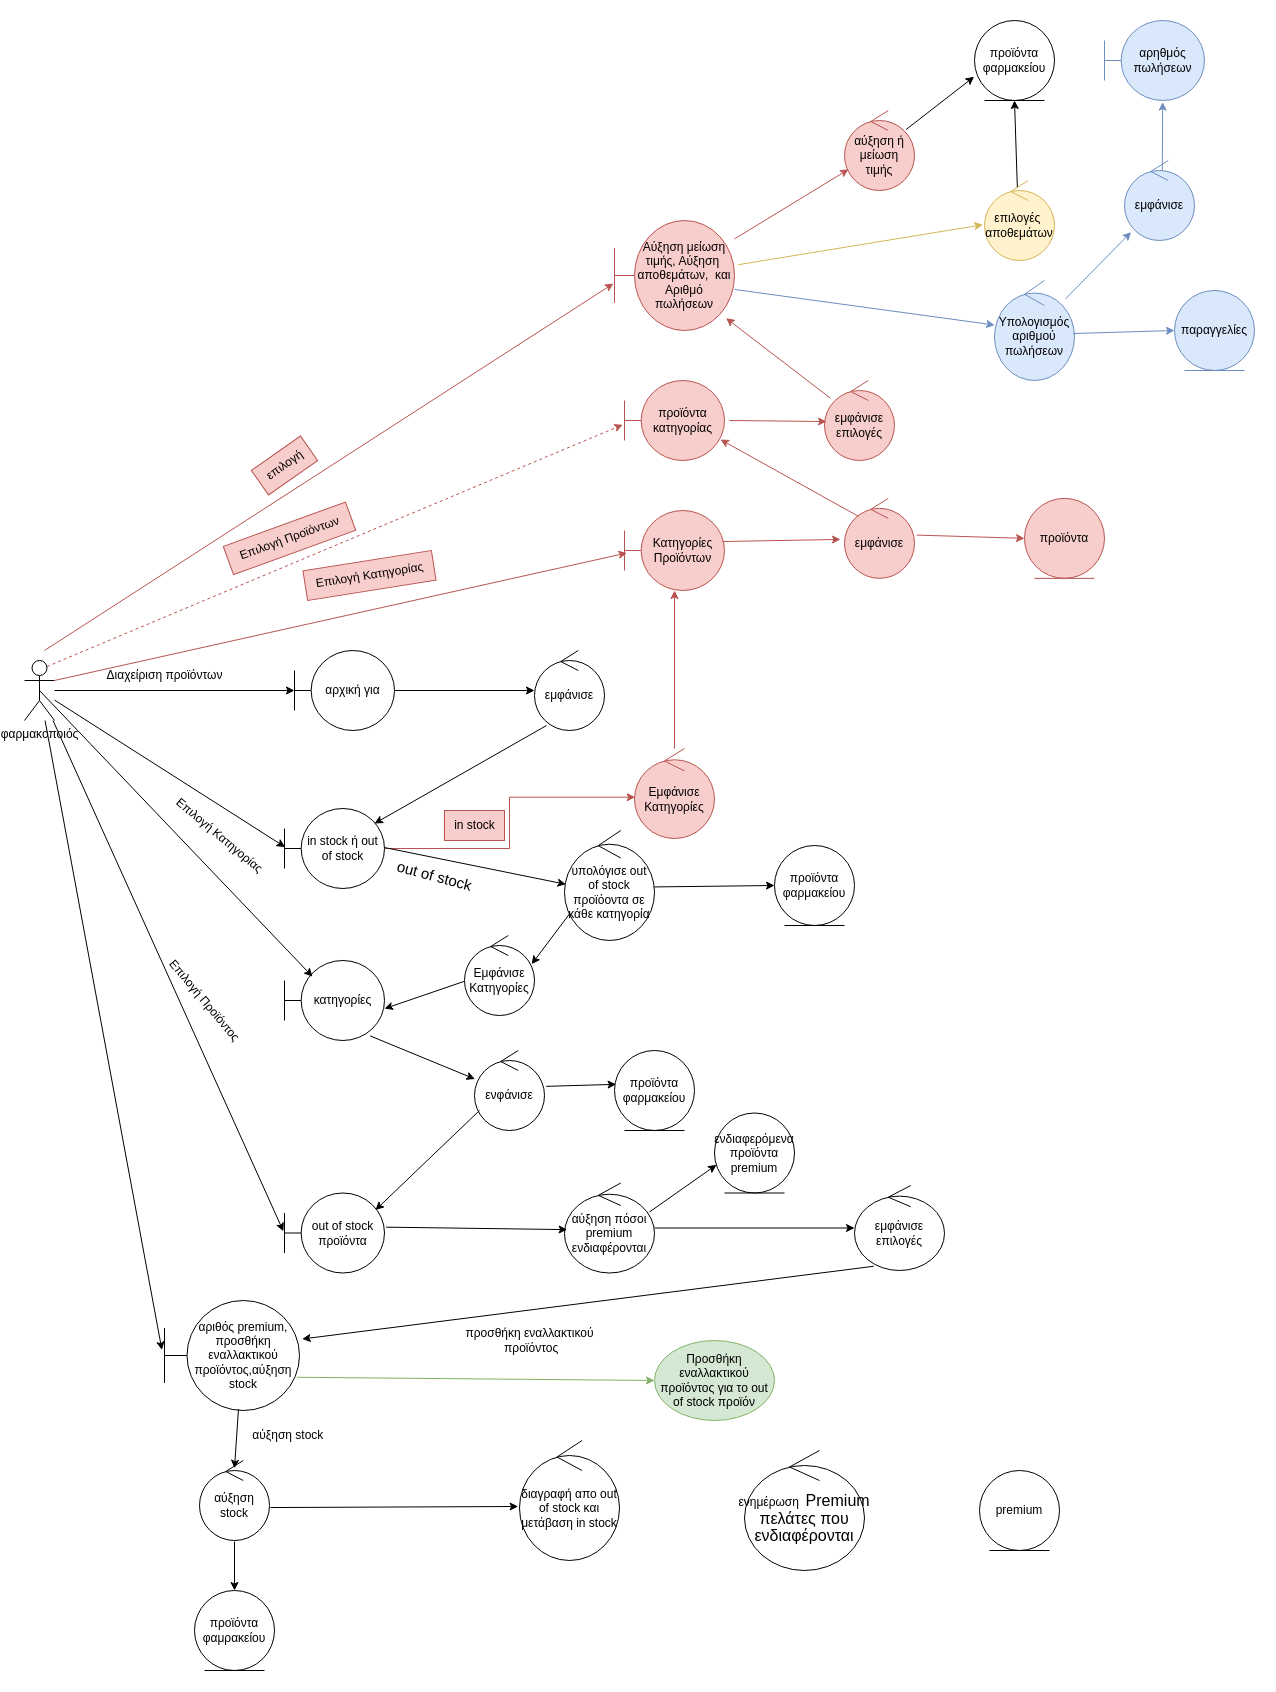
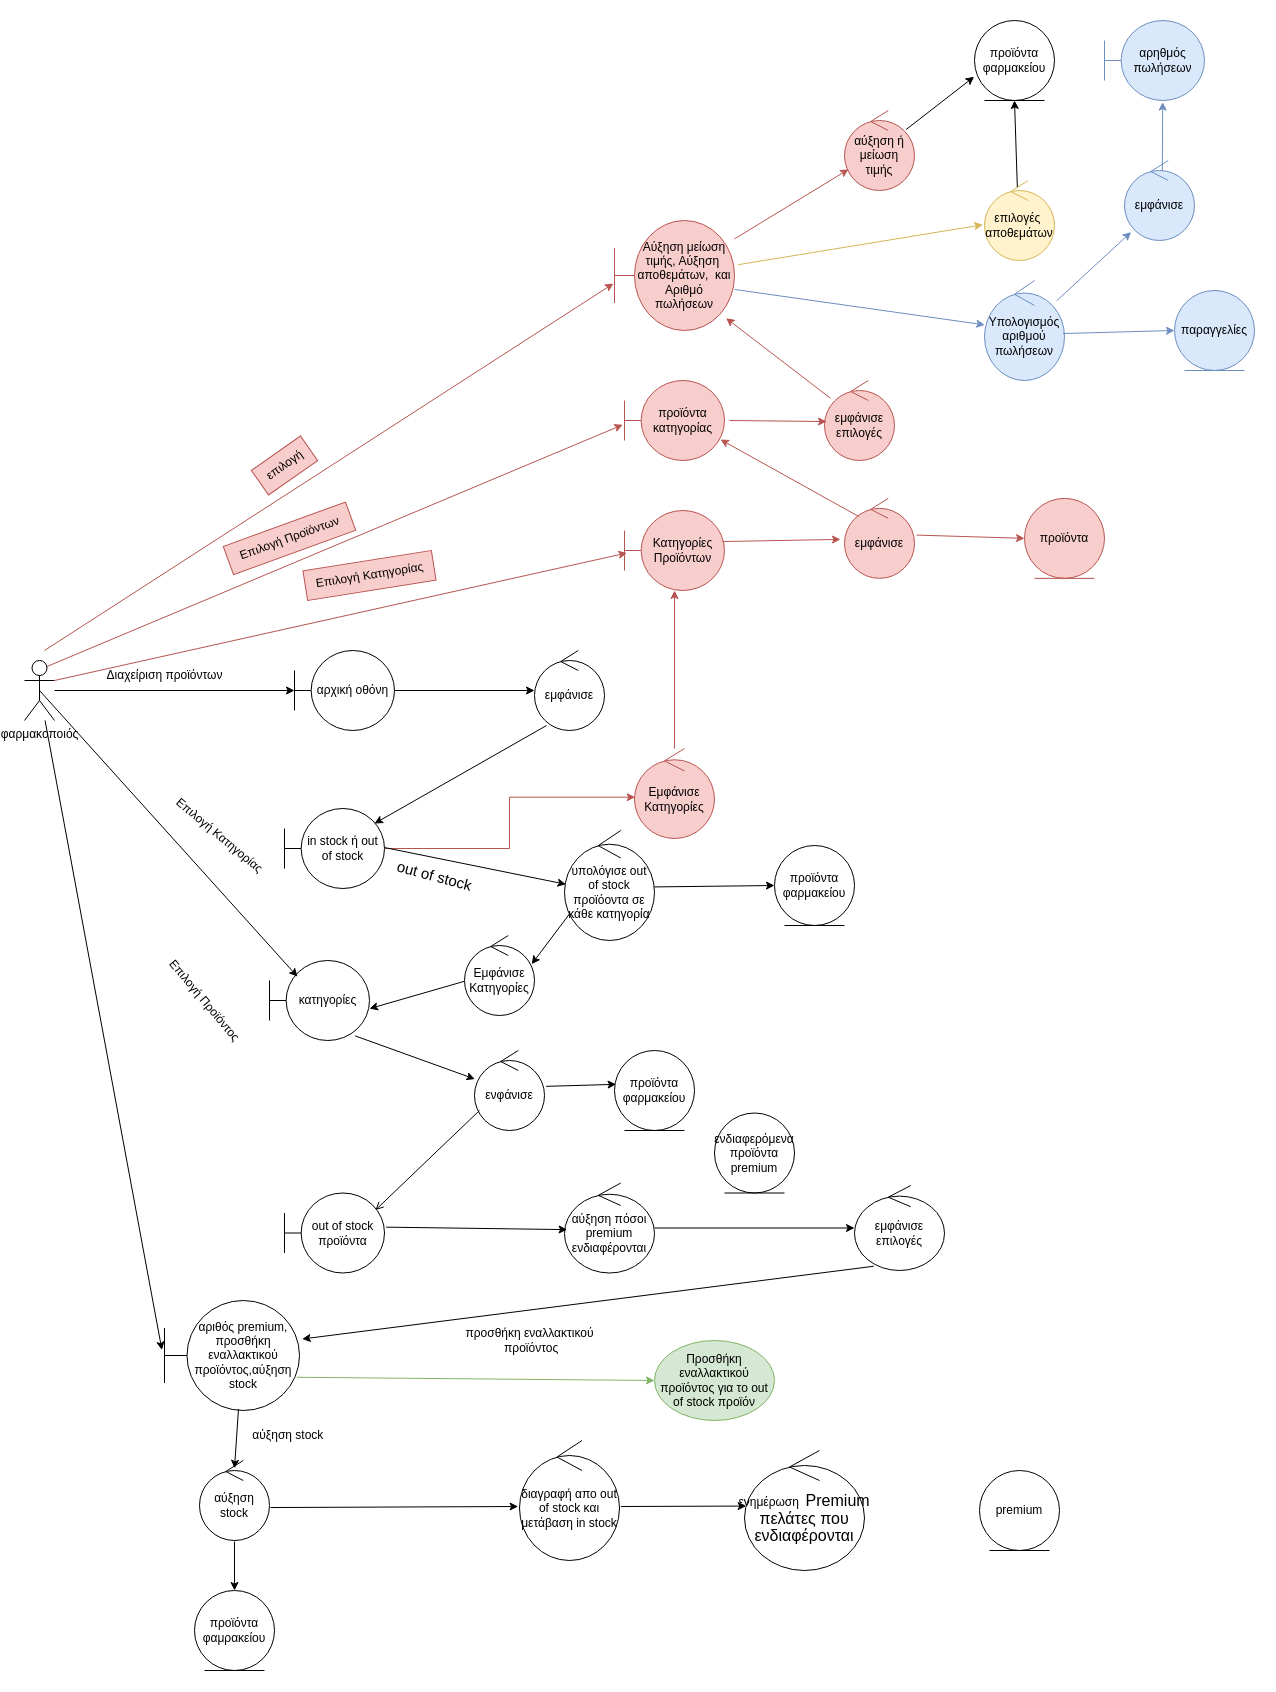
(1035, 331) -> (1025, 331)
(332, 547) -> (332, 547)
(353, 691) -> (353, 691)
(167, 772) -> none
(475, 826) -> none
(167, 973) -> none
(335, 1001) -> (320, 1001)
(680, 1191) -> none
(382, 1204) -> (380, 1206)
none -> (680, 1506)
